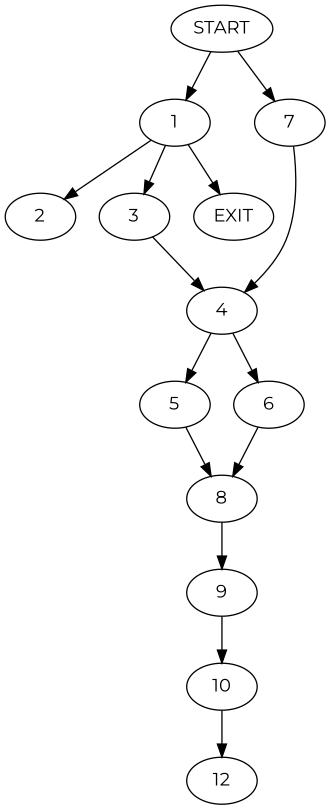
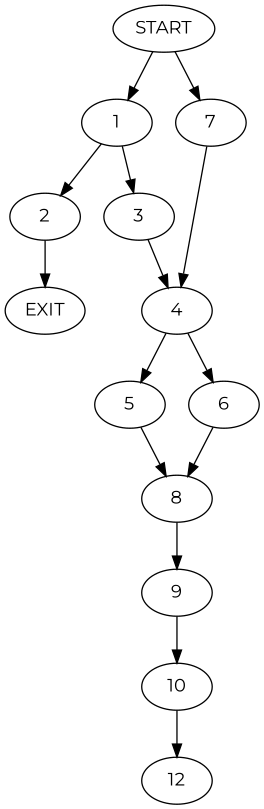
(201, 164) -> (45, 257)
